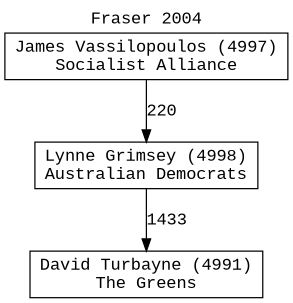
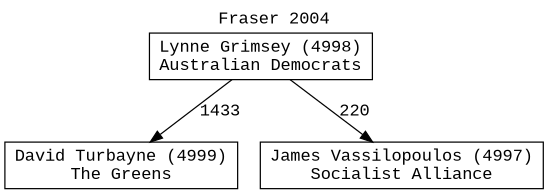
(146, 105) -> (326, 107)
(146, 274) -> (121, 165)
